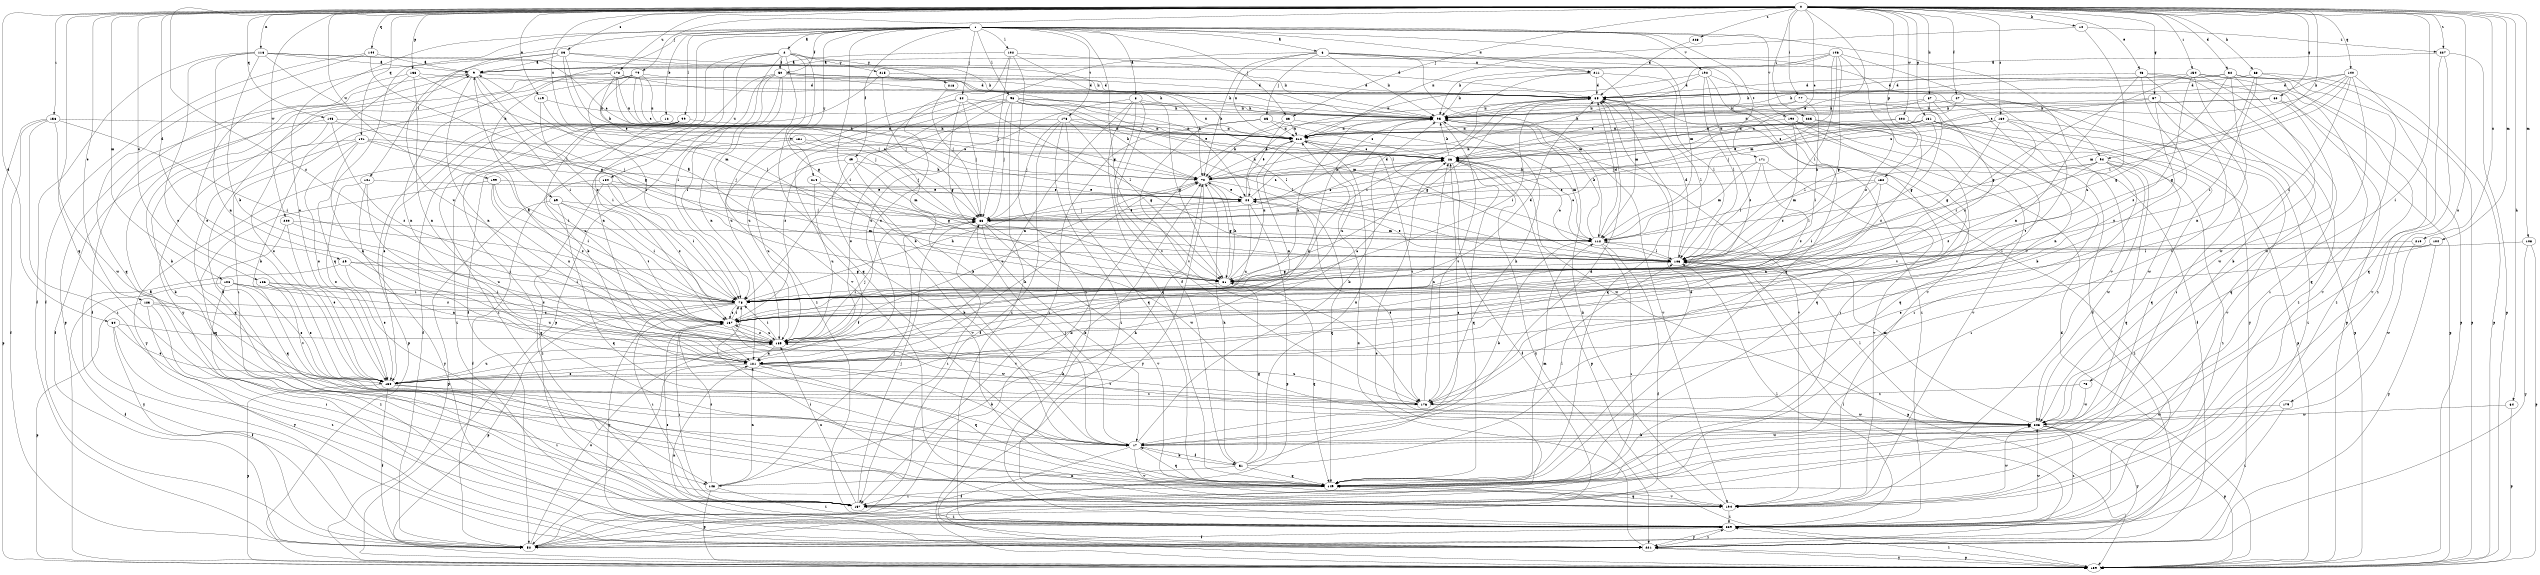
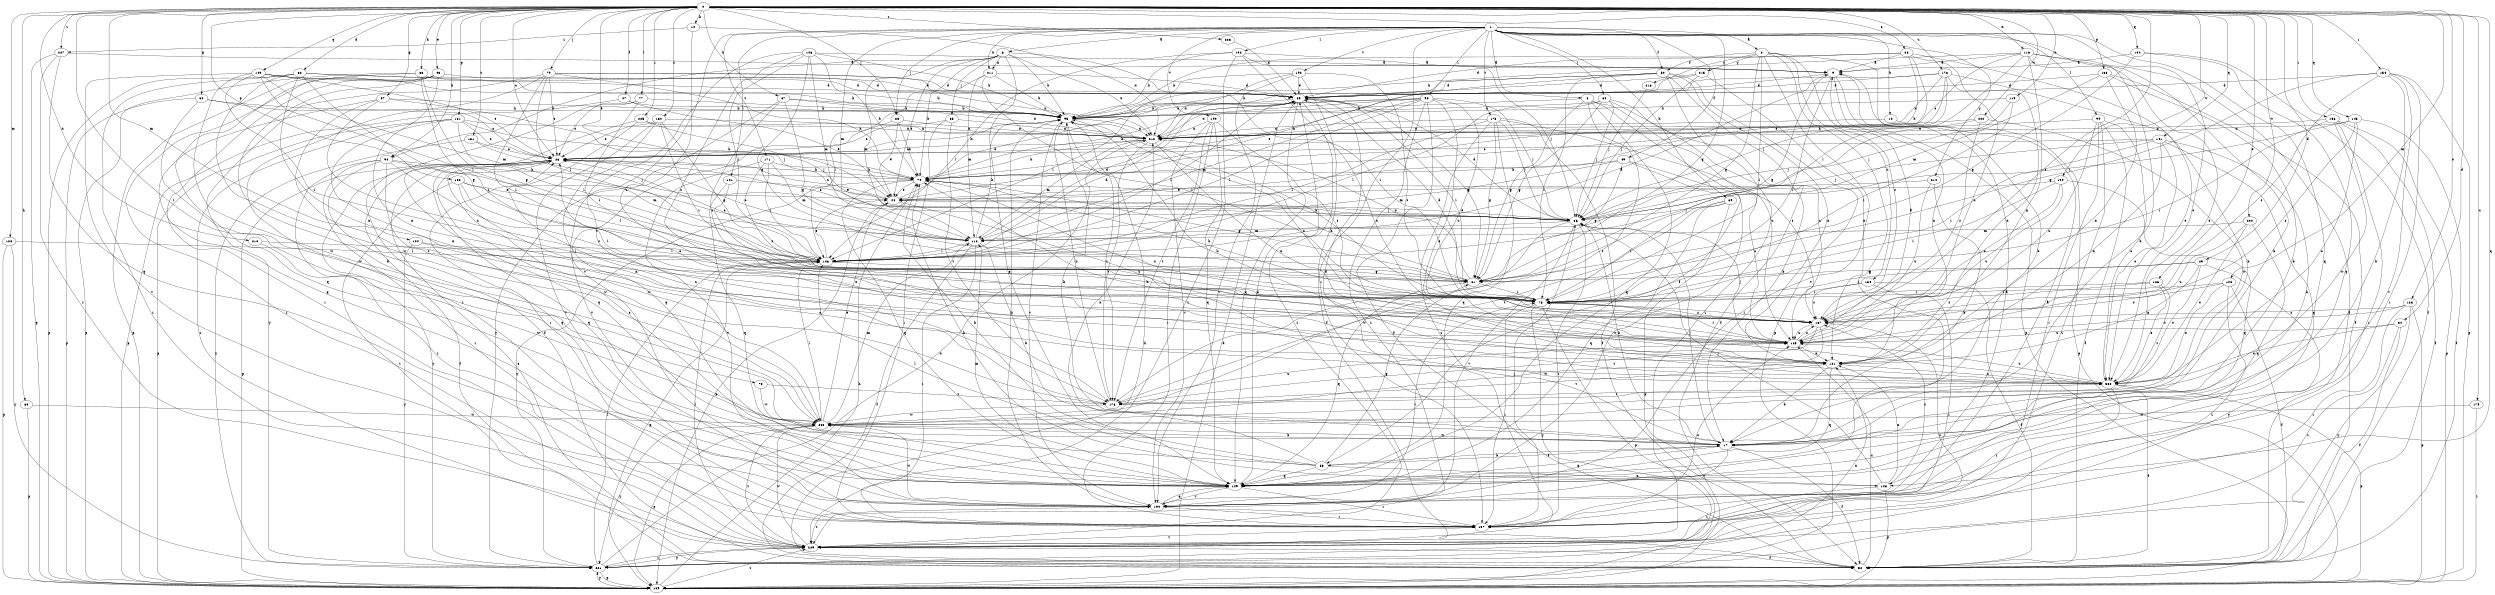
(925, 188) -> (921, 96)
(2027, 252) -> (672, 252)
(645, 261) -> (1443, 310)
(423, 275) -> (2199, 358)
(992, 280) -> none
(388, 384) -> (2109, 384)
(689, 464) -> (1318, 517)
(1241, 466) -> (1322, 466)
(2137, 520) -> (1654, 586)
(899, 540) -> none
